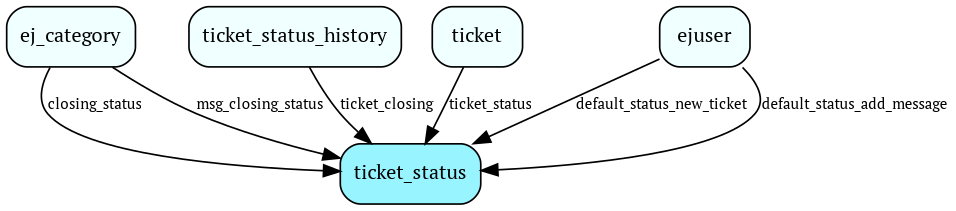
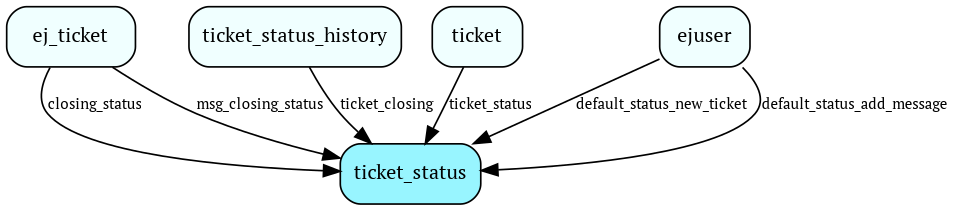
(71, 37) -> (71, 37)
